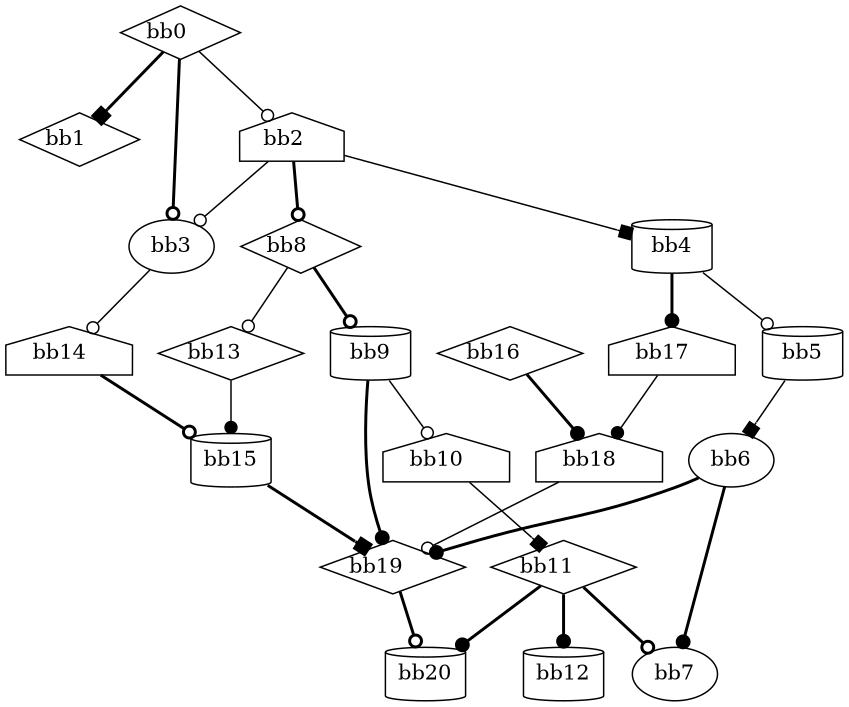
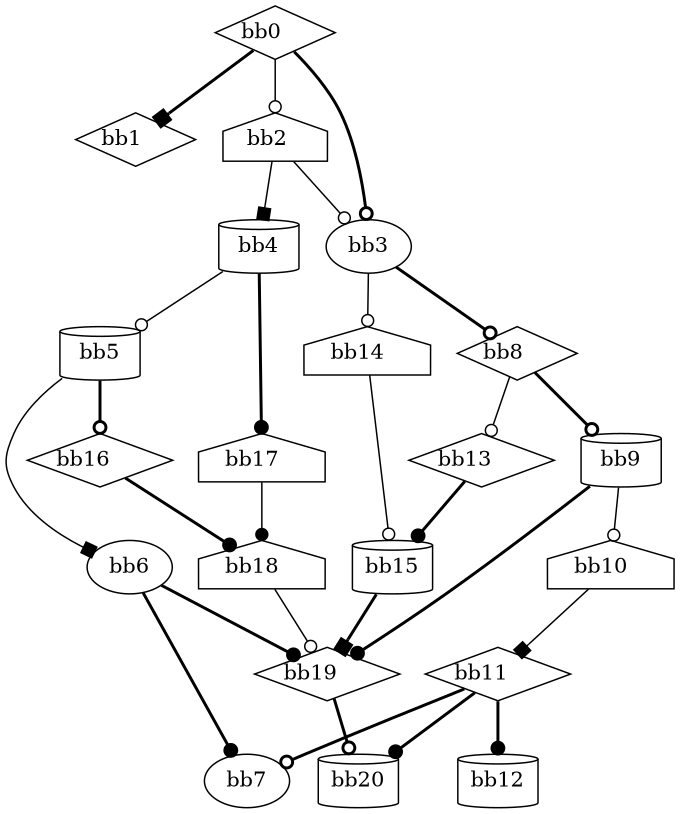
(296, 185) -> (441, 298)
none -> (100, 401)
(231, 401) -> (444, 506)
(142, 402) -> (379, 452)
